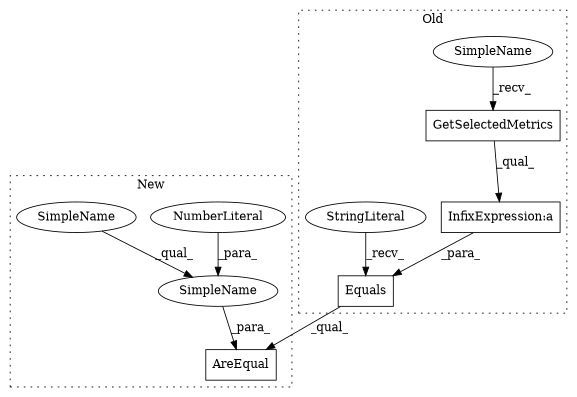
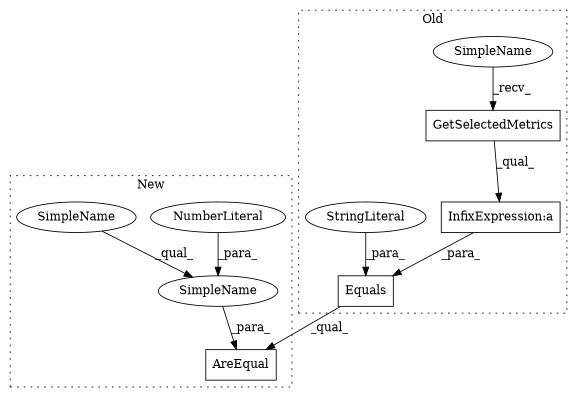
(385, 254) -> (385, 254)
